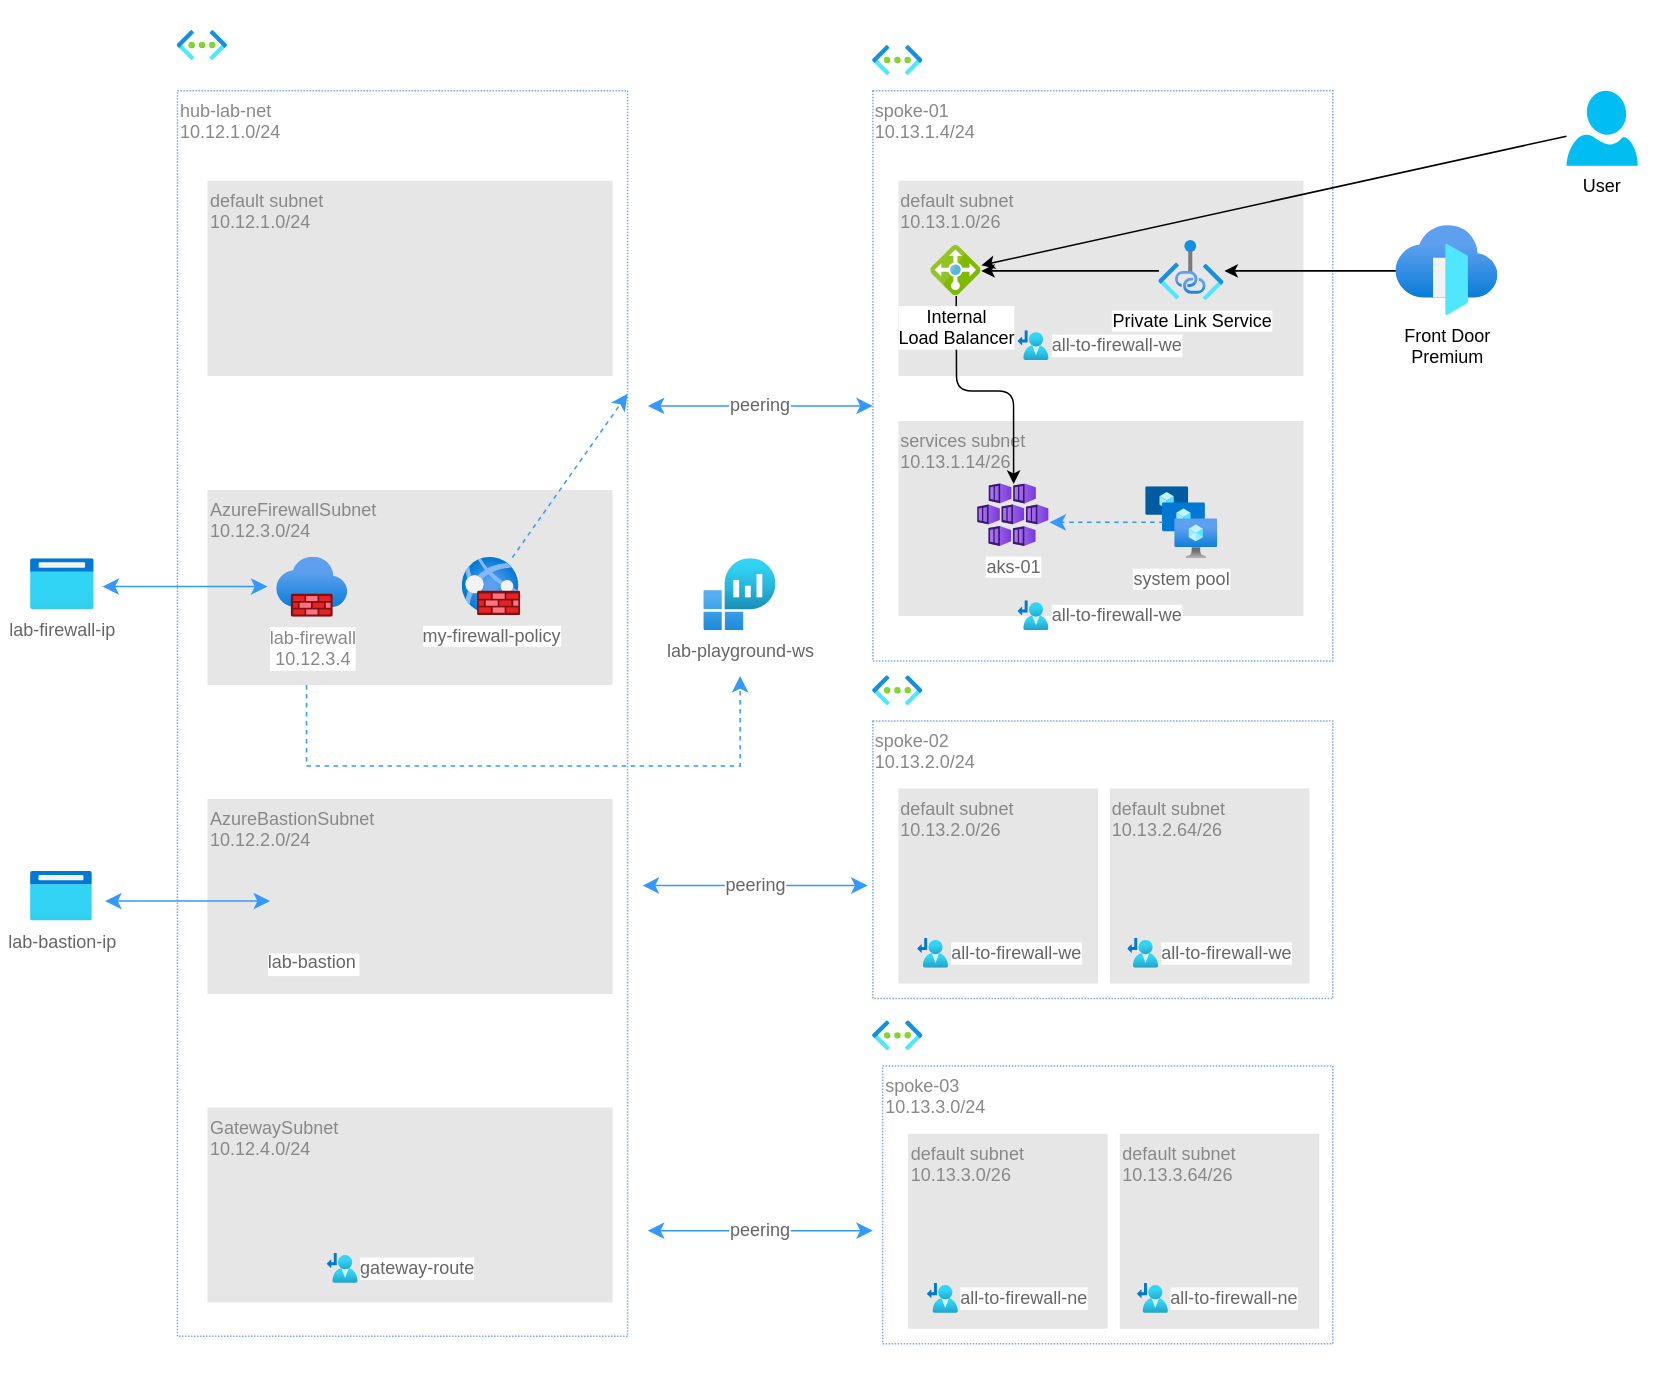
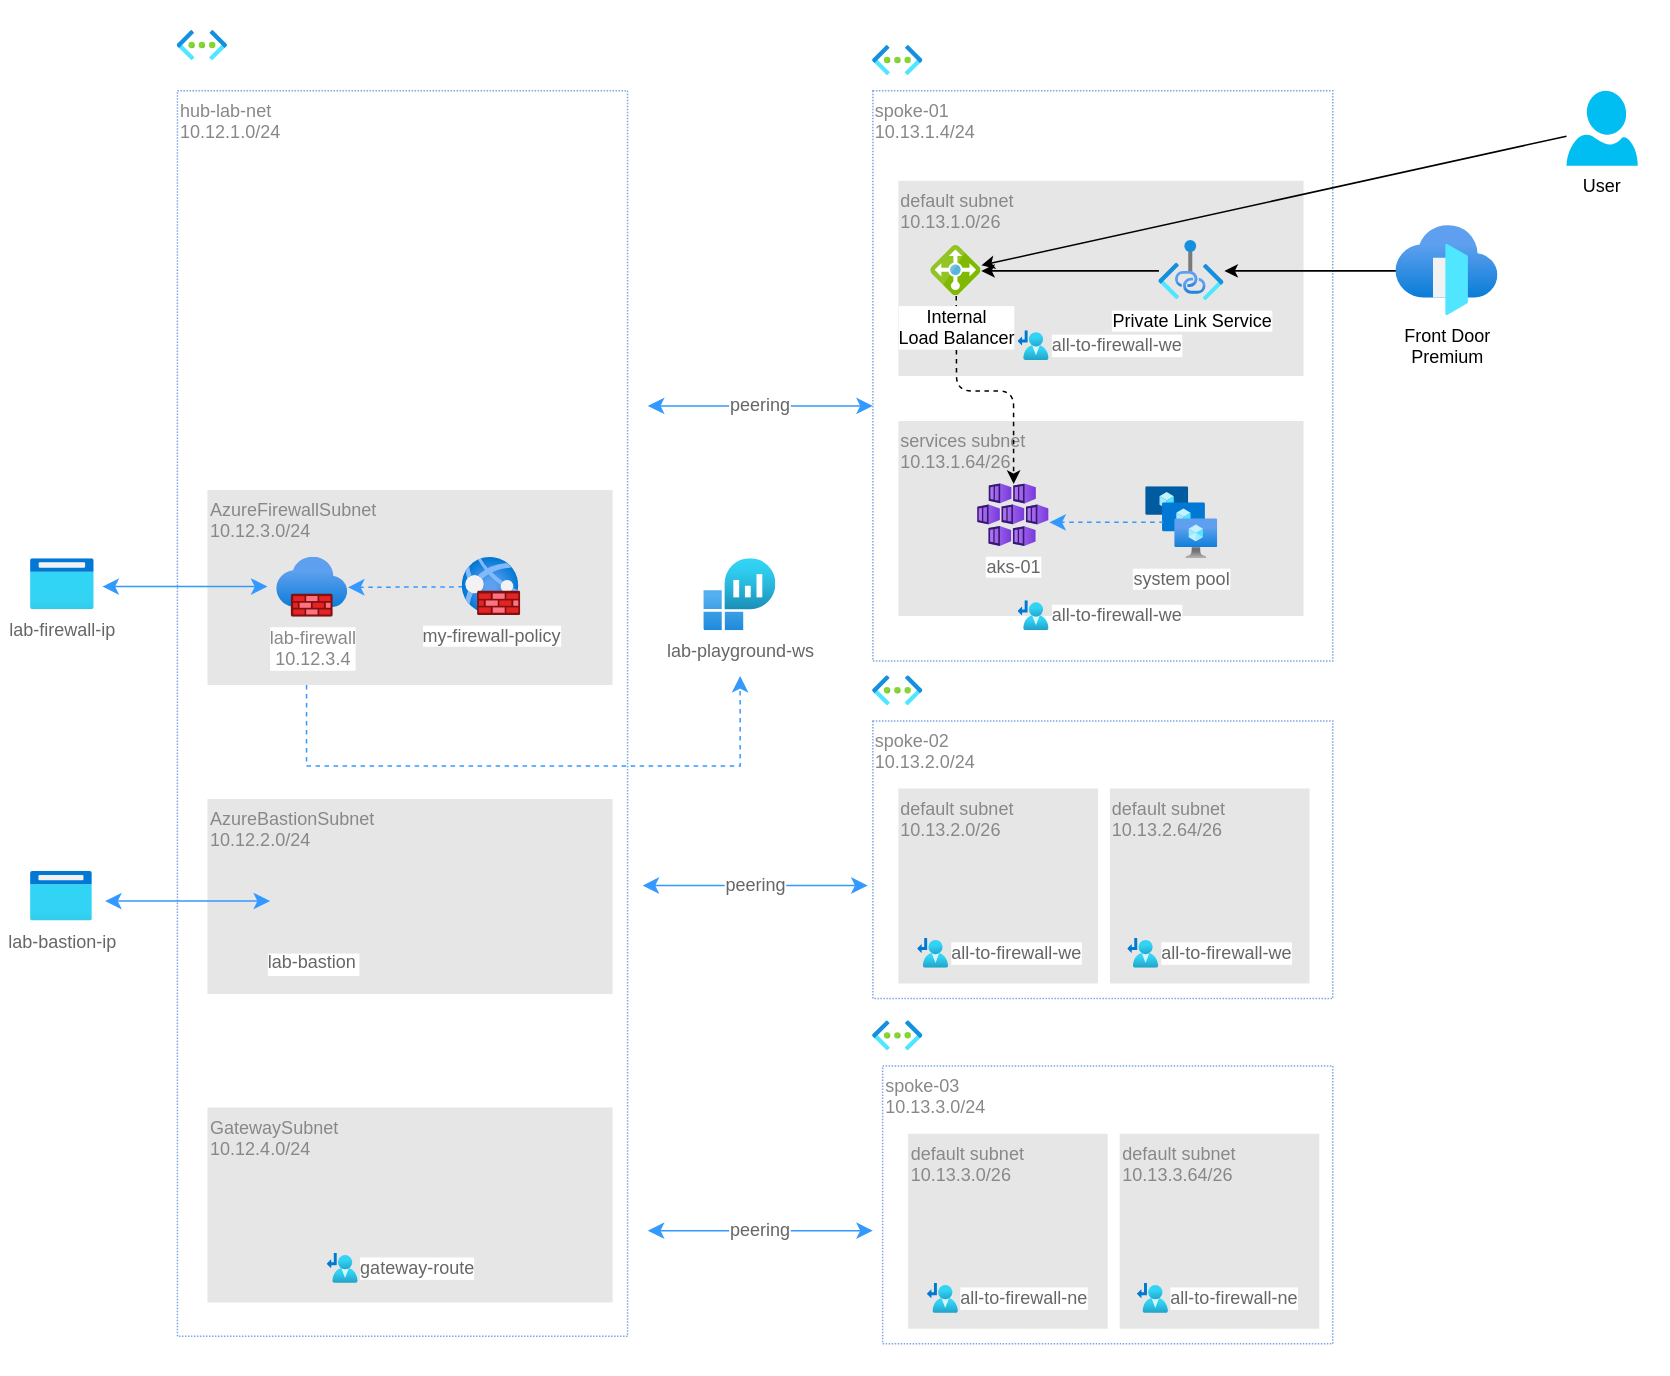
(410, 278) -> none
(1009, 394) -> (1009, 394)
(972, 453) -> (972, 453)
(567, 479) -> (412, 587)
